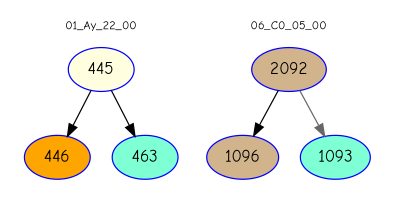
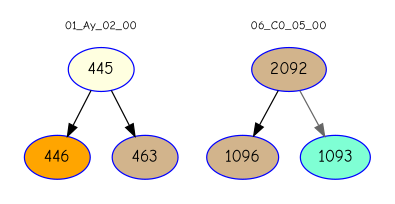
(101, 26) -> (101, 26)
(145, 157) -> (145, 157)
